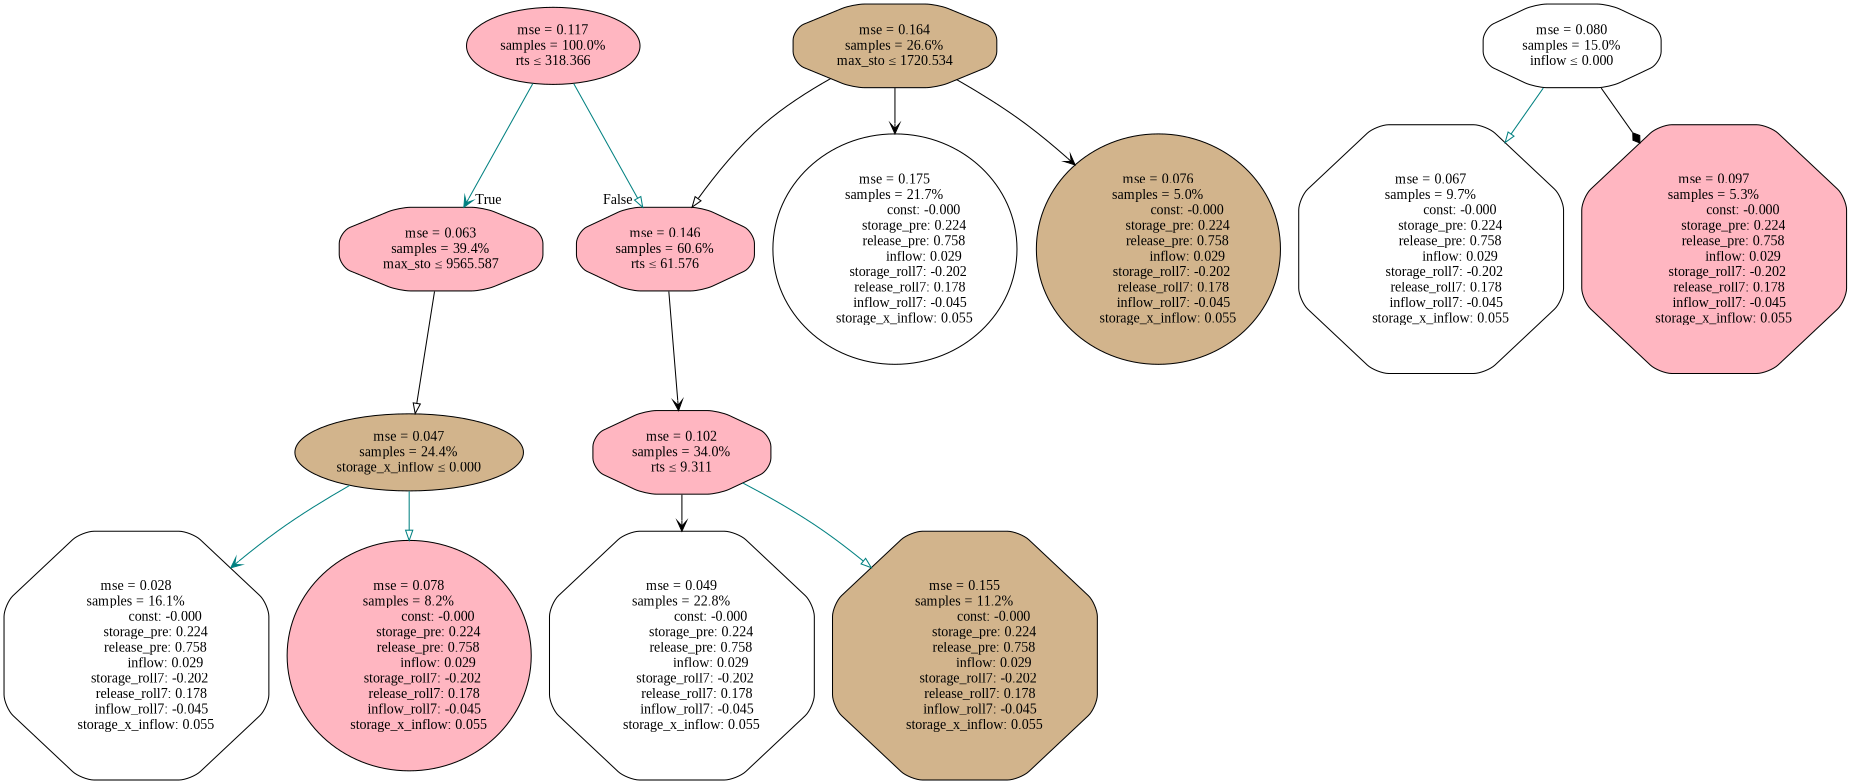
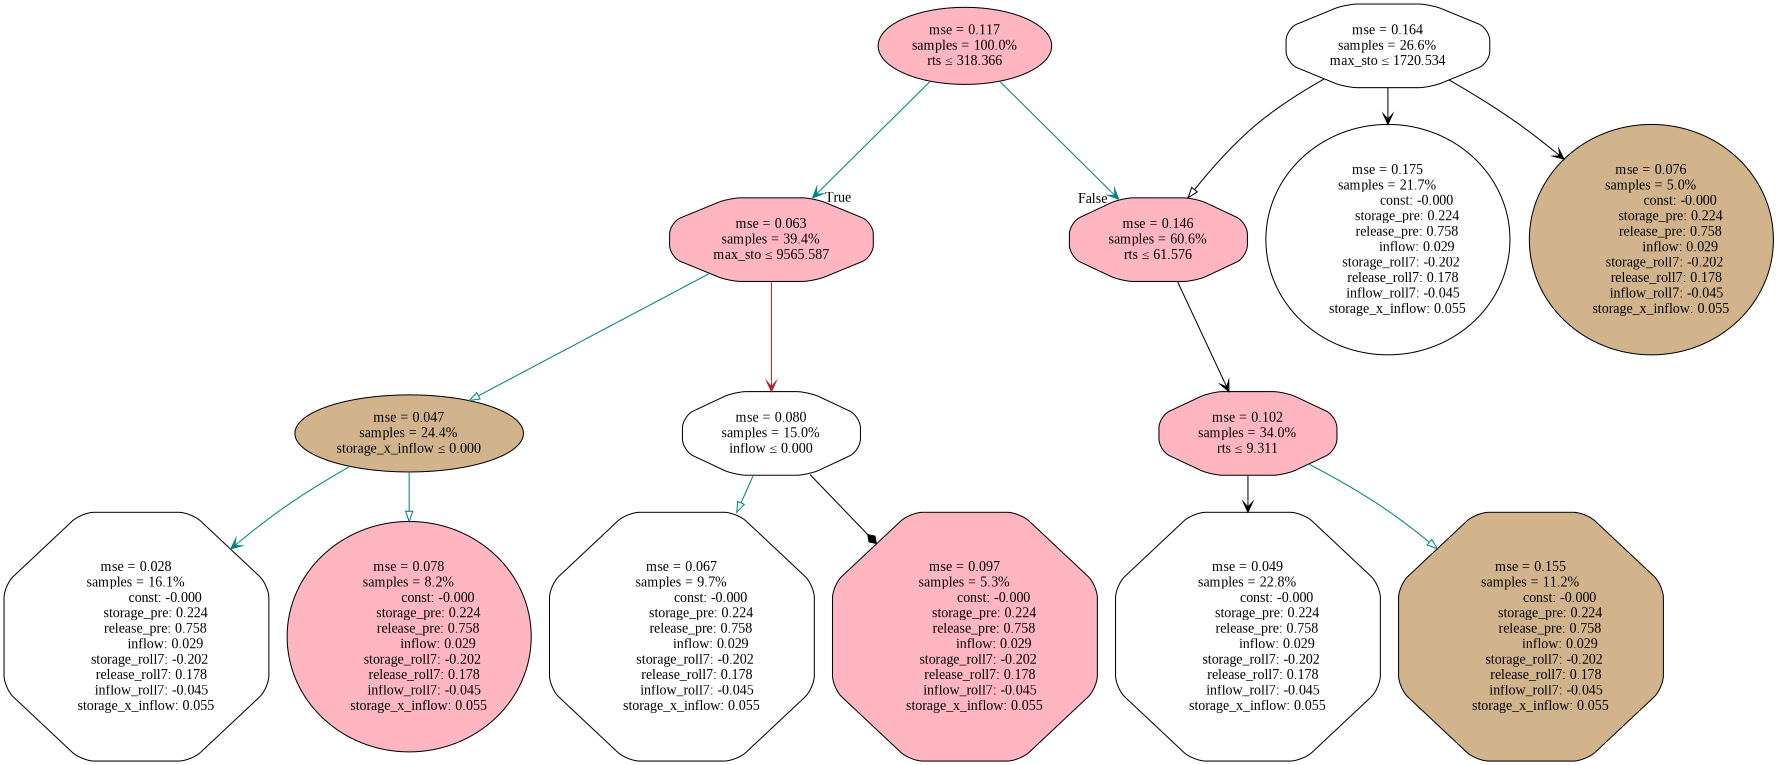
(895, 46) -> (1388, 46)
(606, 141) -> (1056, 137)
none -> (771, 331)
(426, 347) -> (594, 335)
